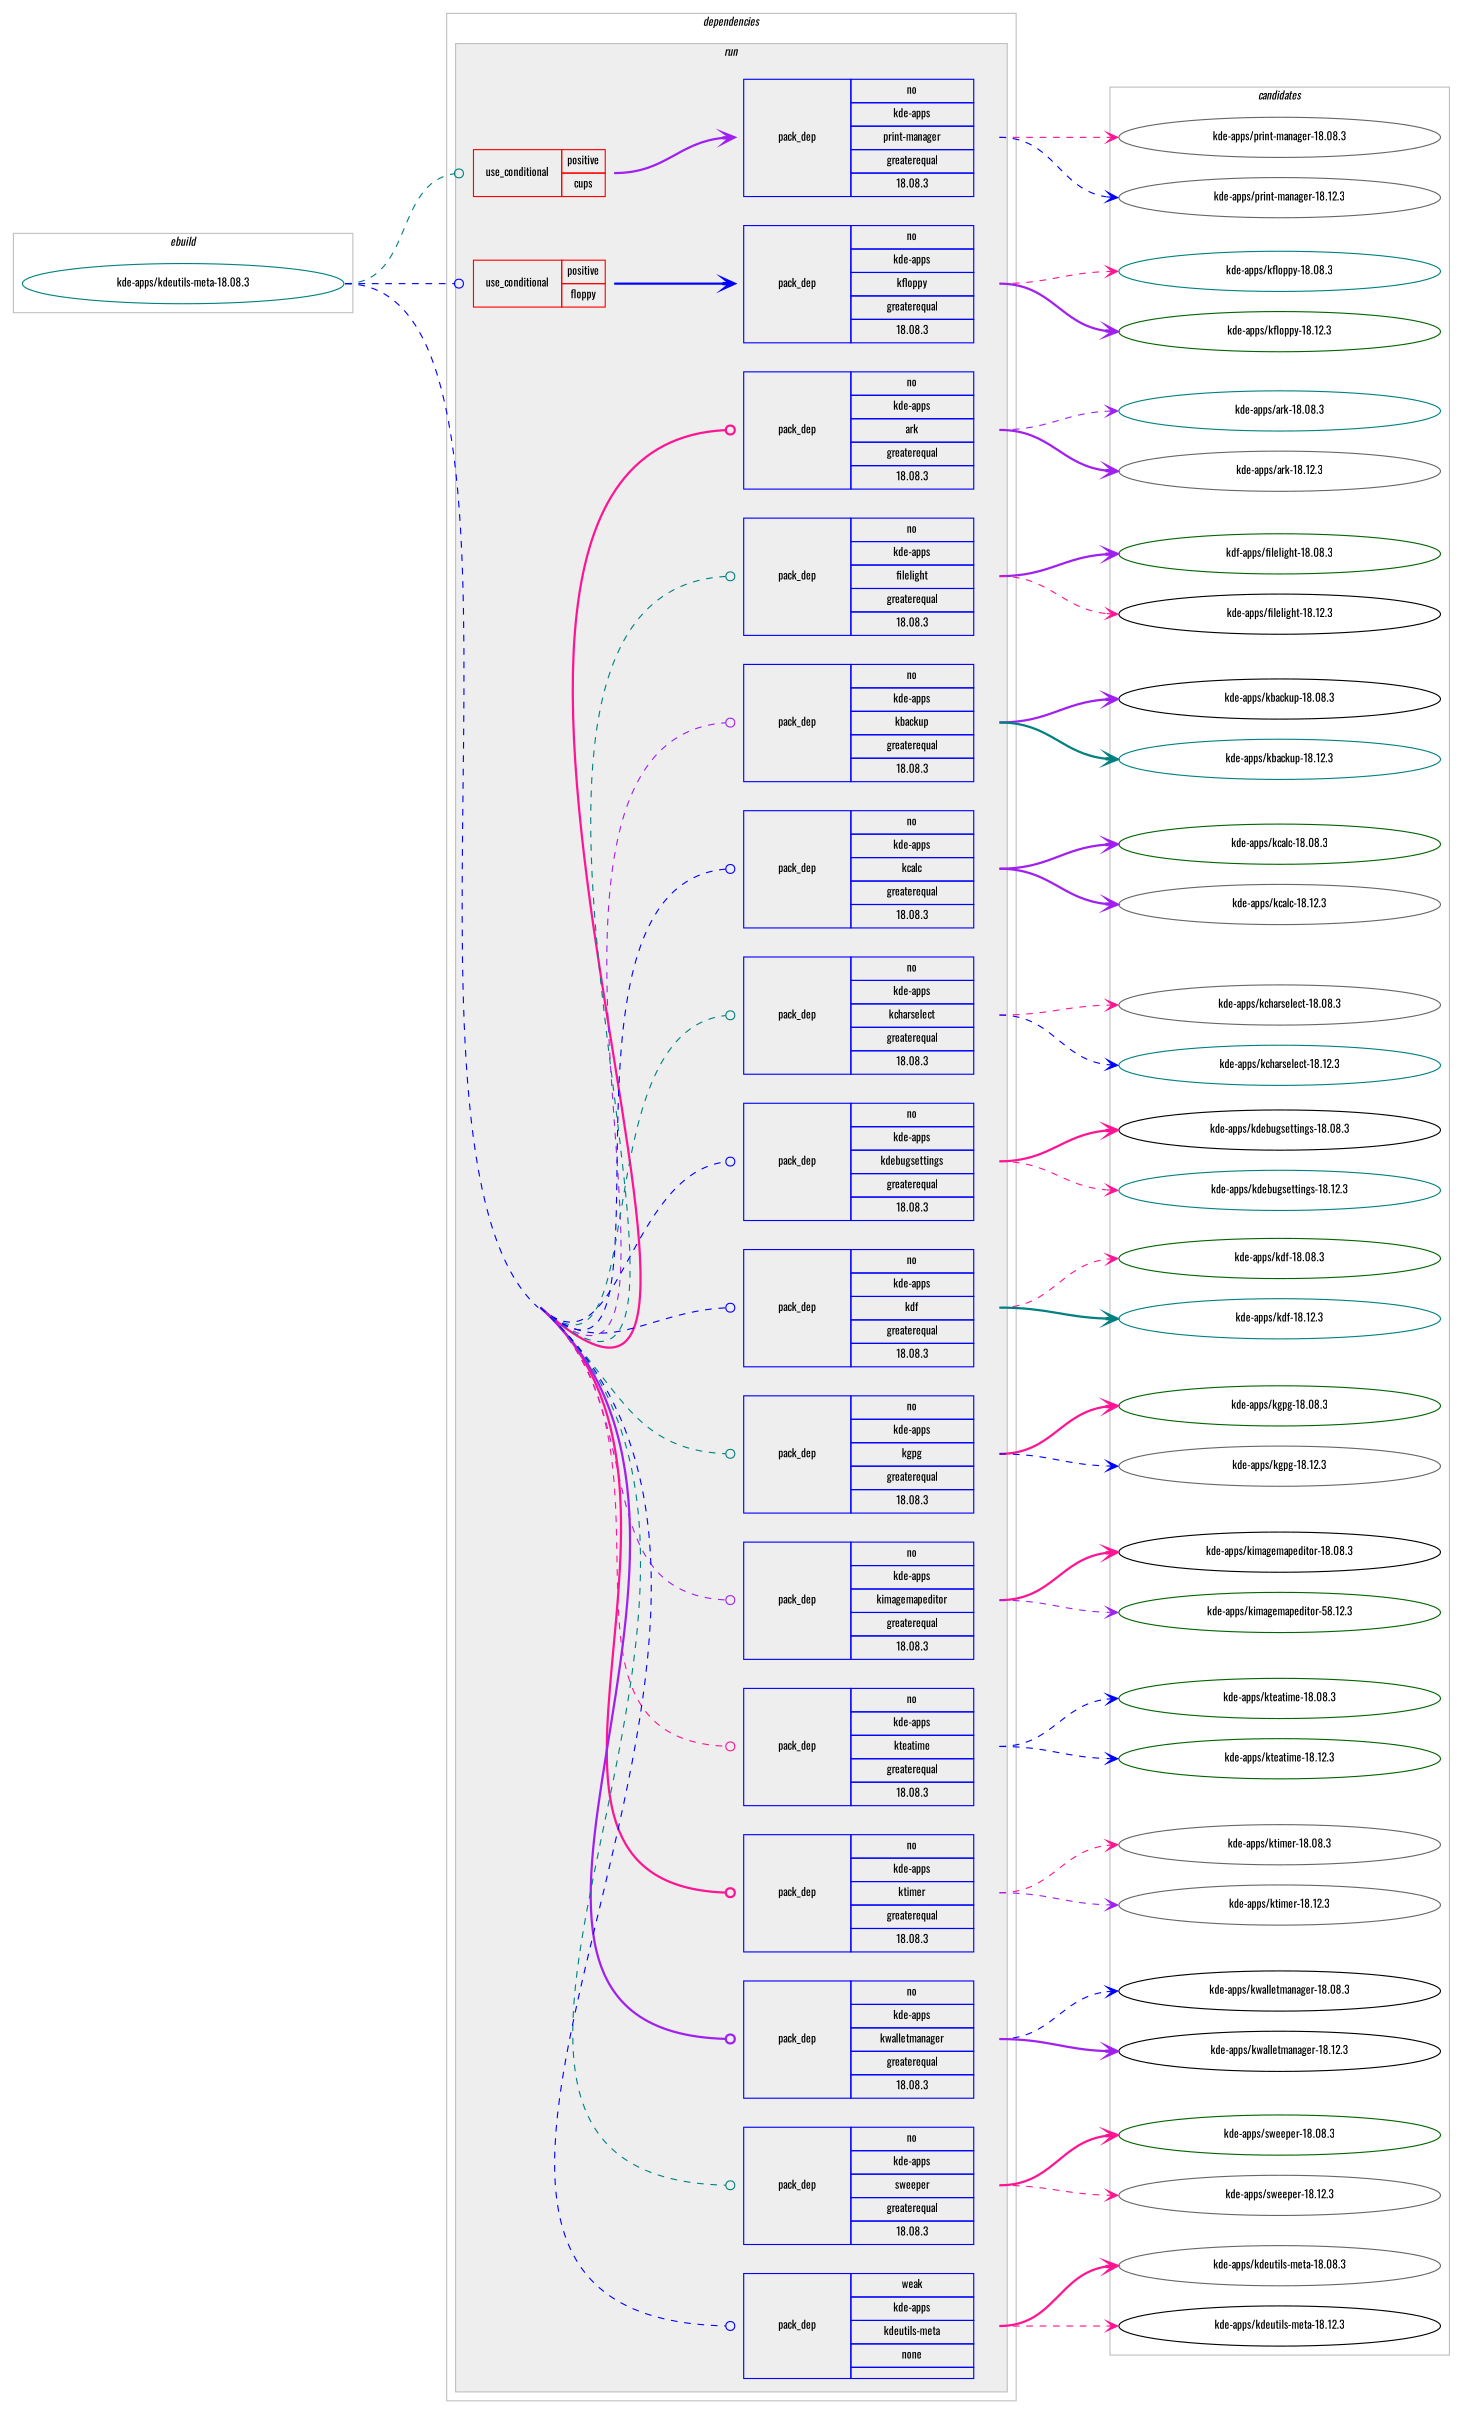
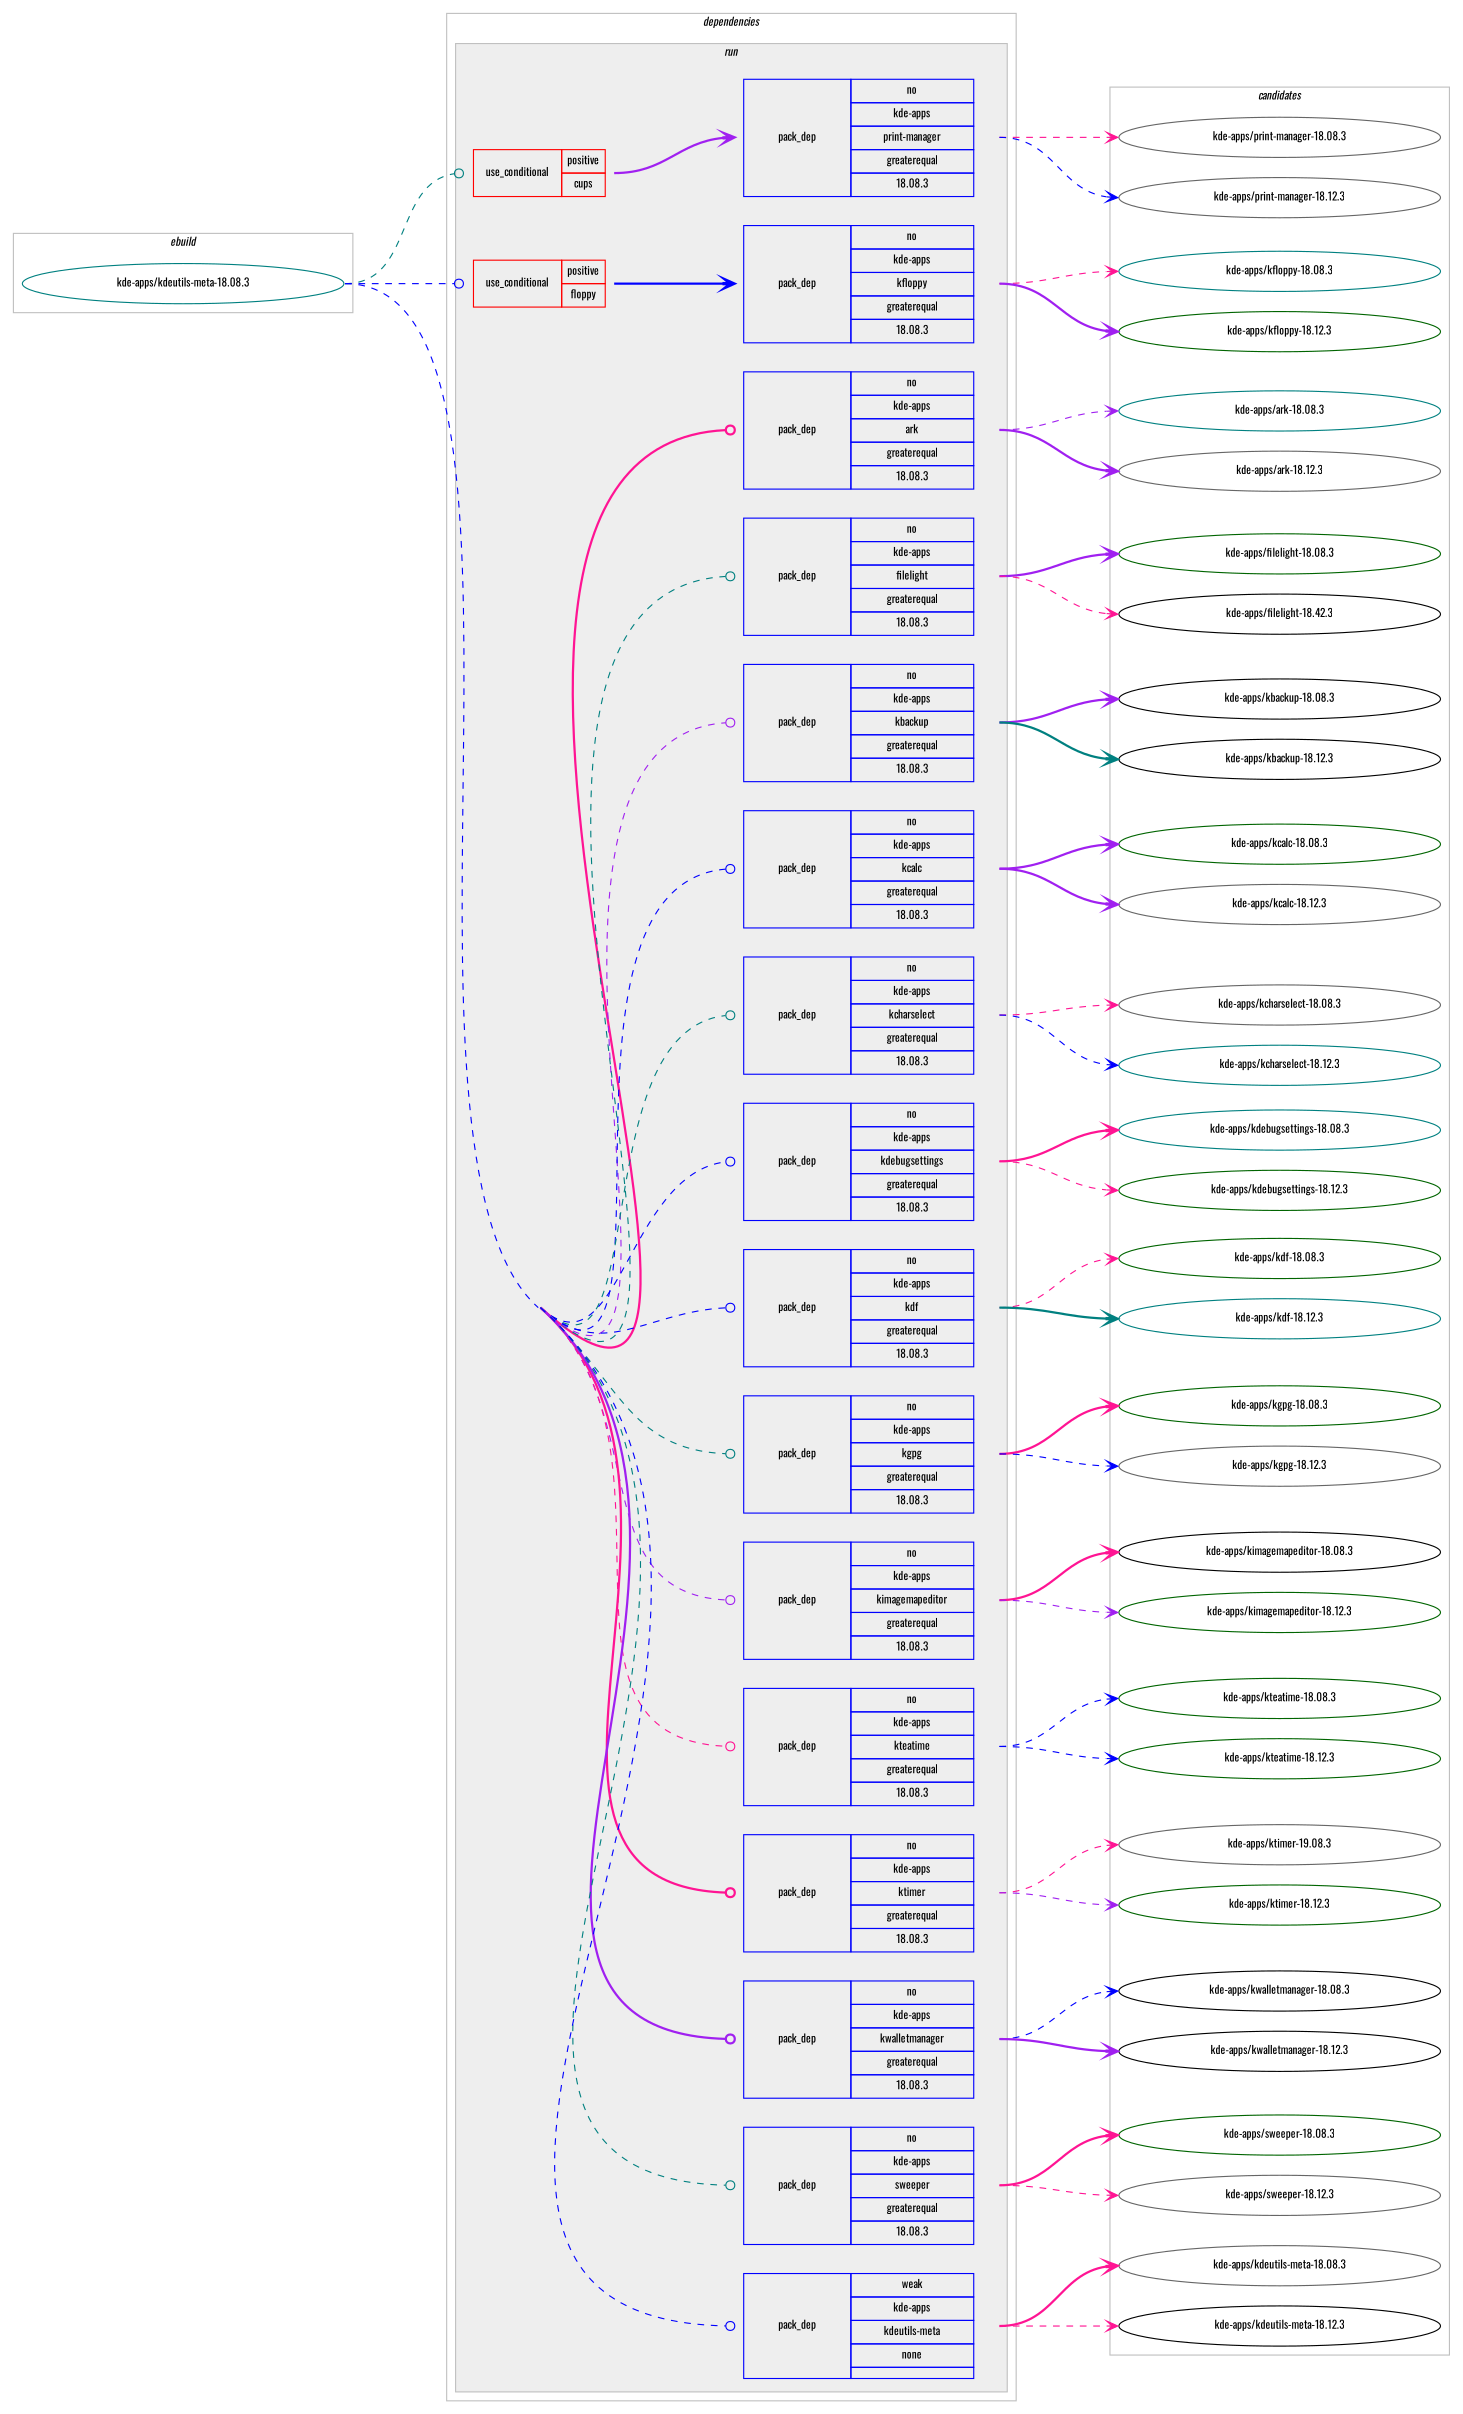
(1280, 554) -> (1280, 554)
(1280, 614) -> (1280, 614)
(1280, 759) -> (1280, 759)
(1280, 1130) -> (1280, 1130)
(1280, 1190) -> (1280, 1190)
(1280, 1612) -> (1280, 1612)
(1280, 1845) -> (1280, 1845)
(1280, 1905) -> (1280, 1905)
